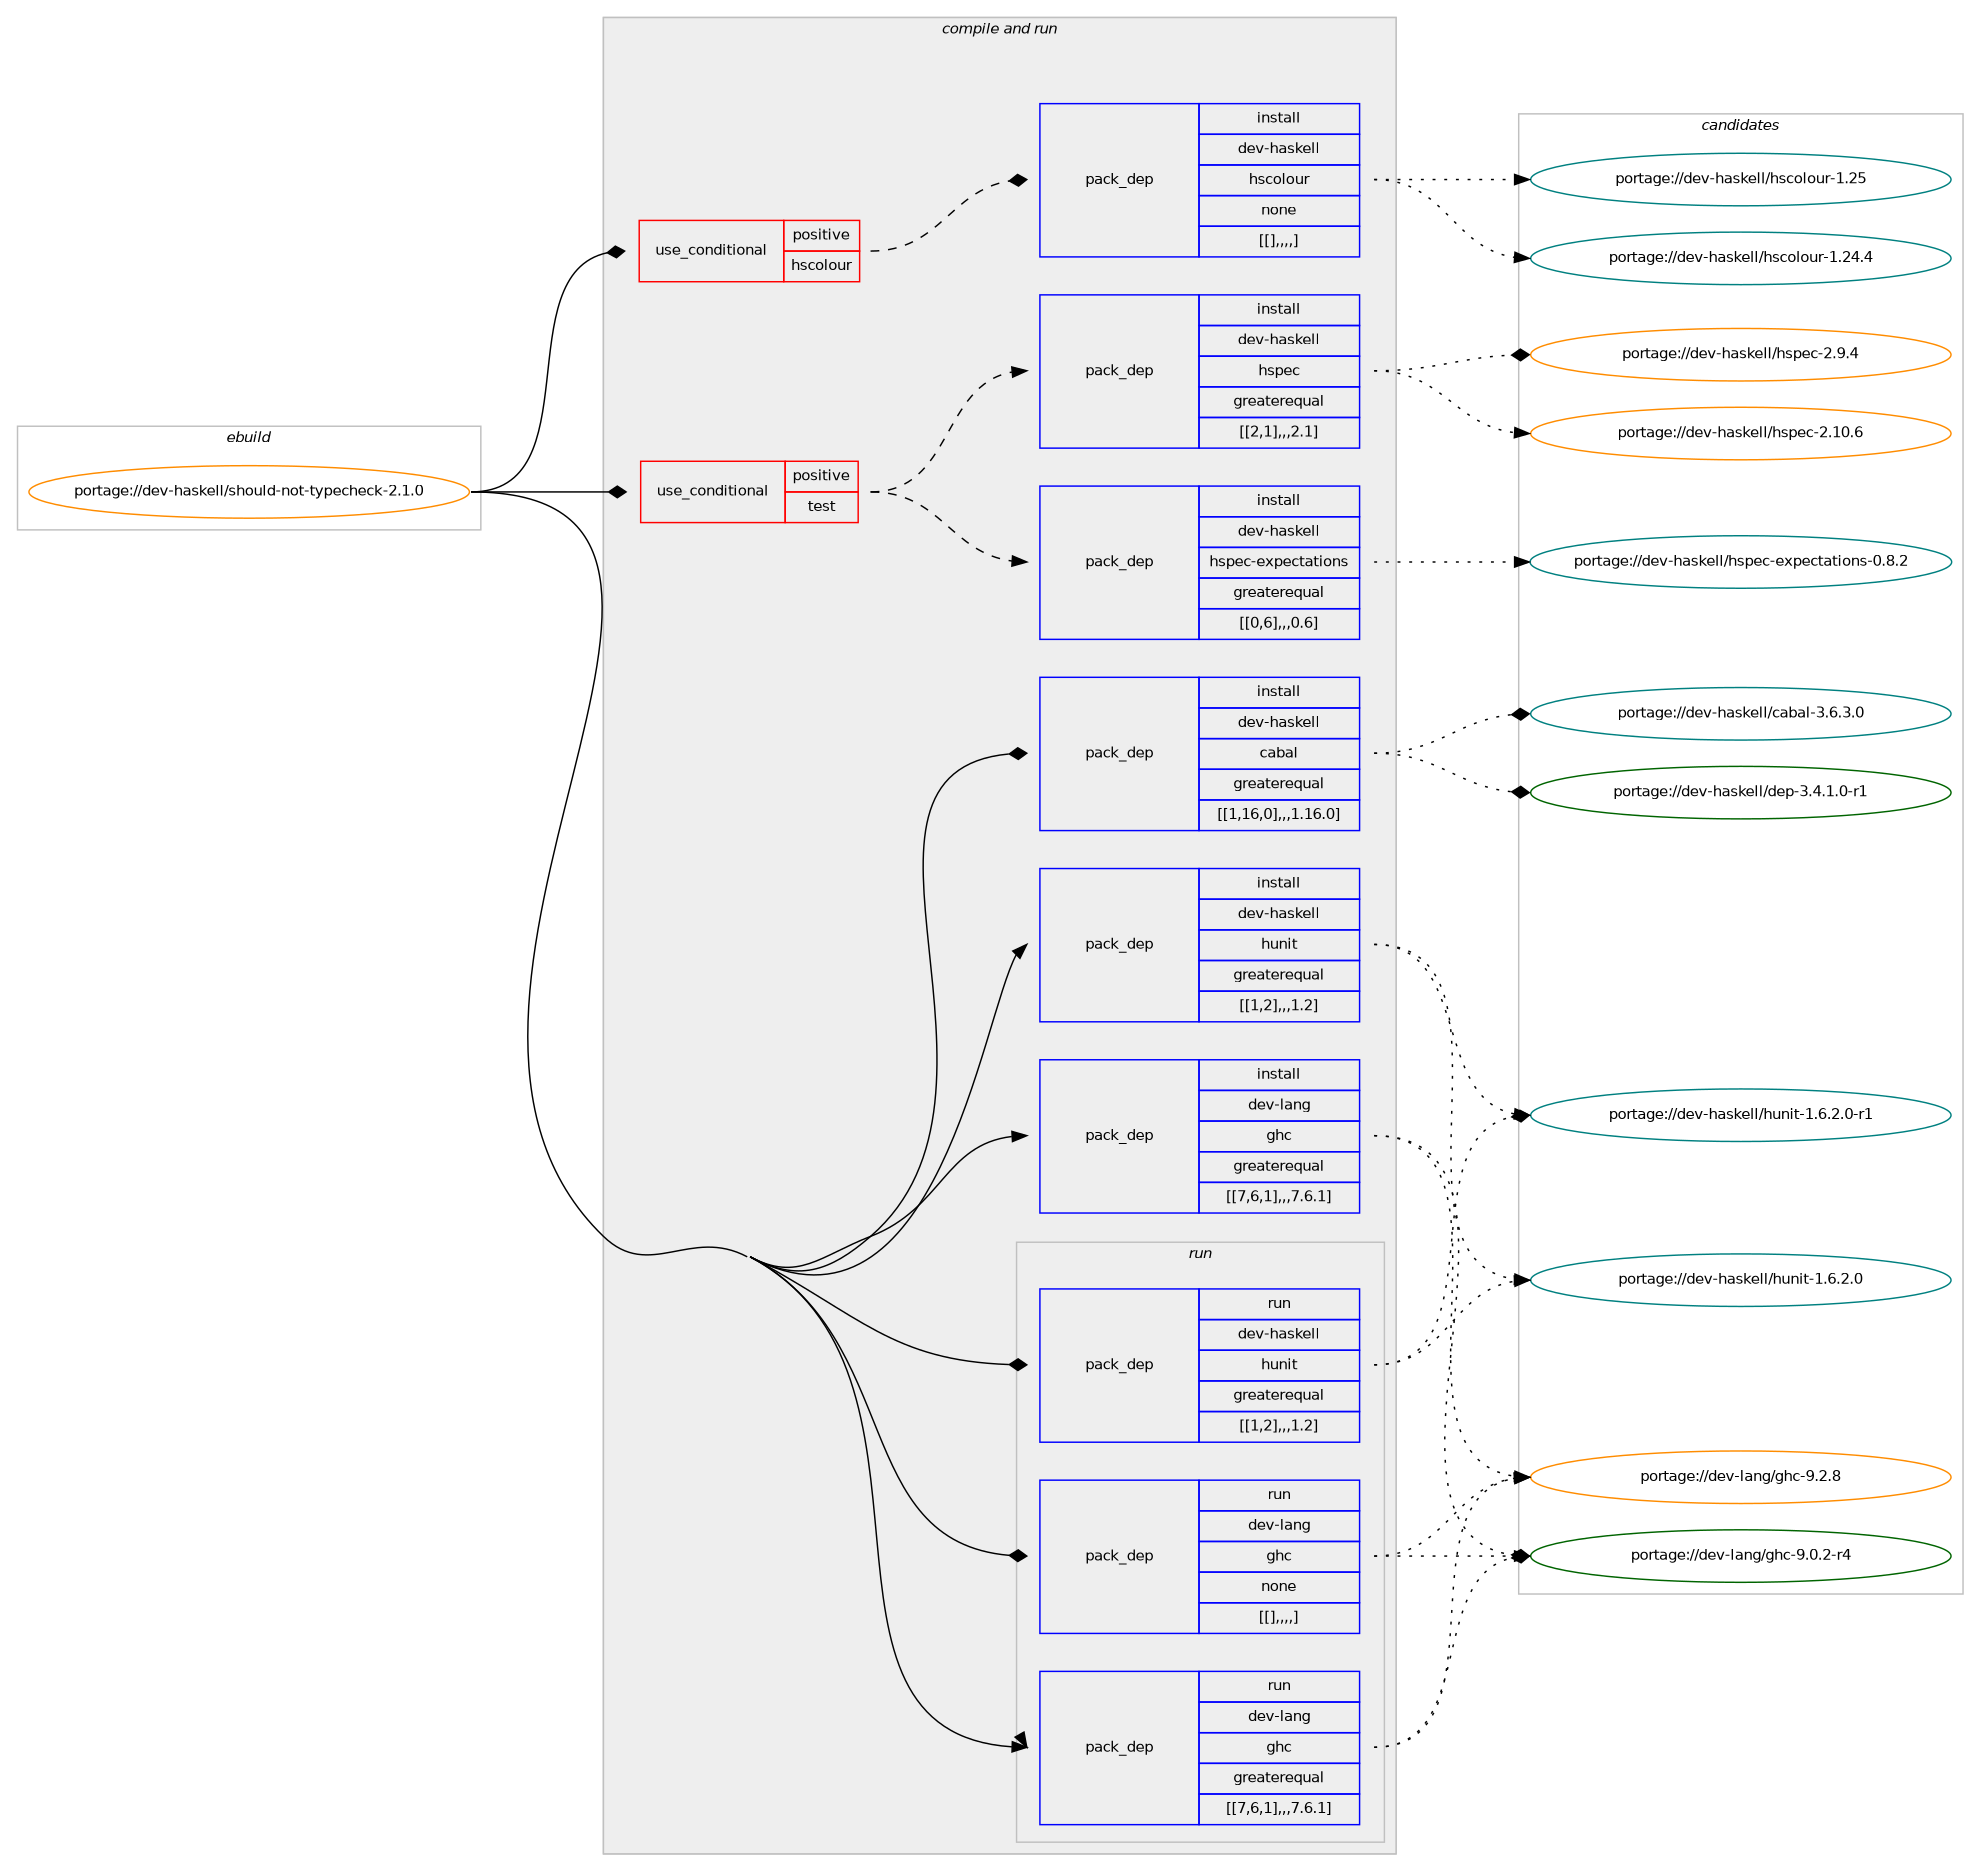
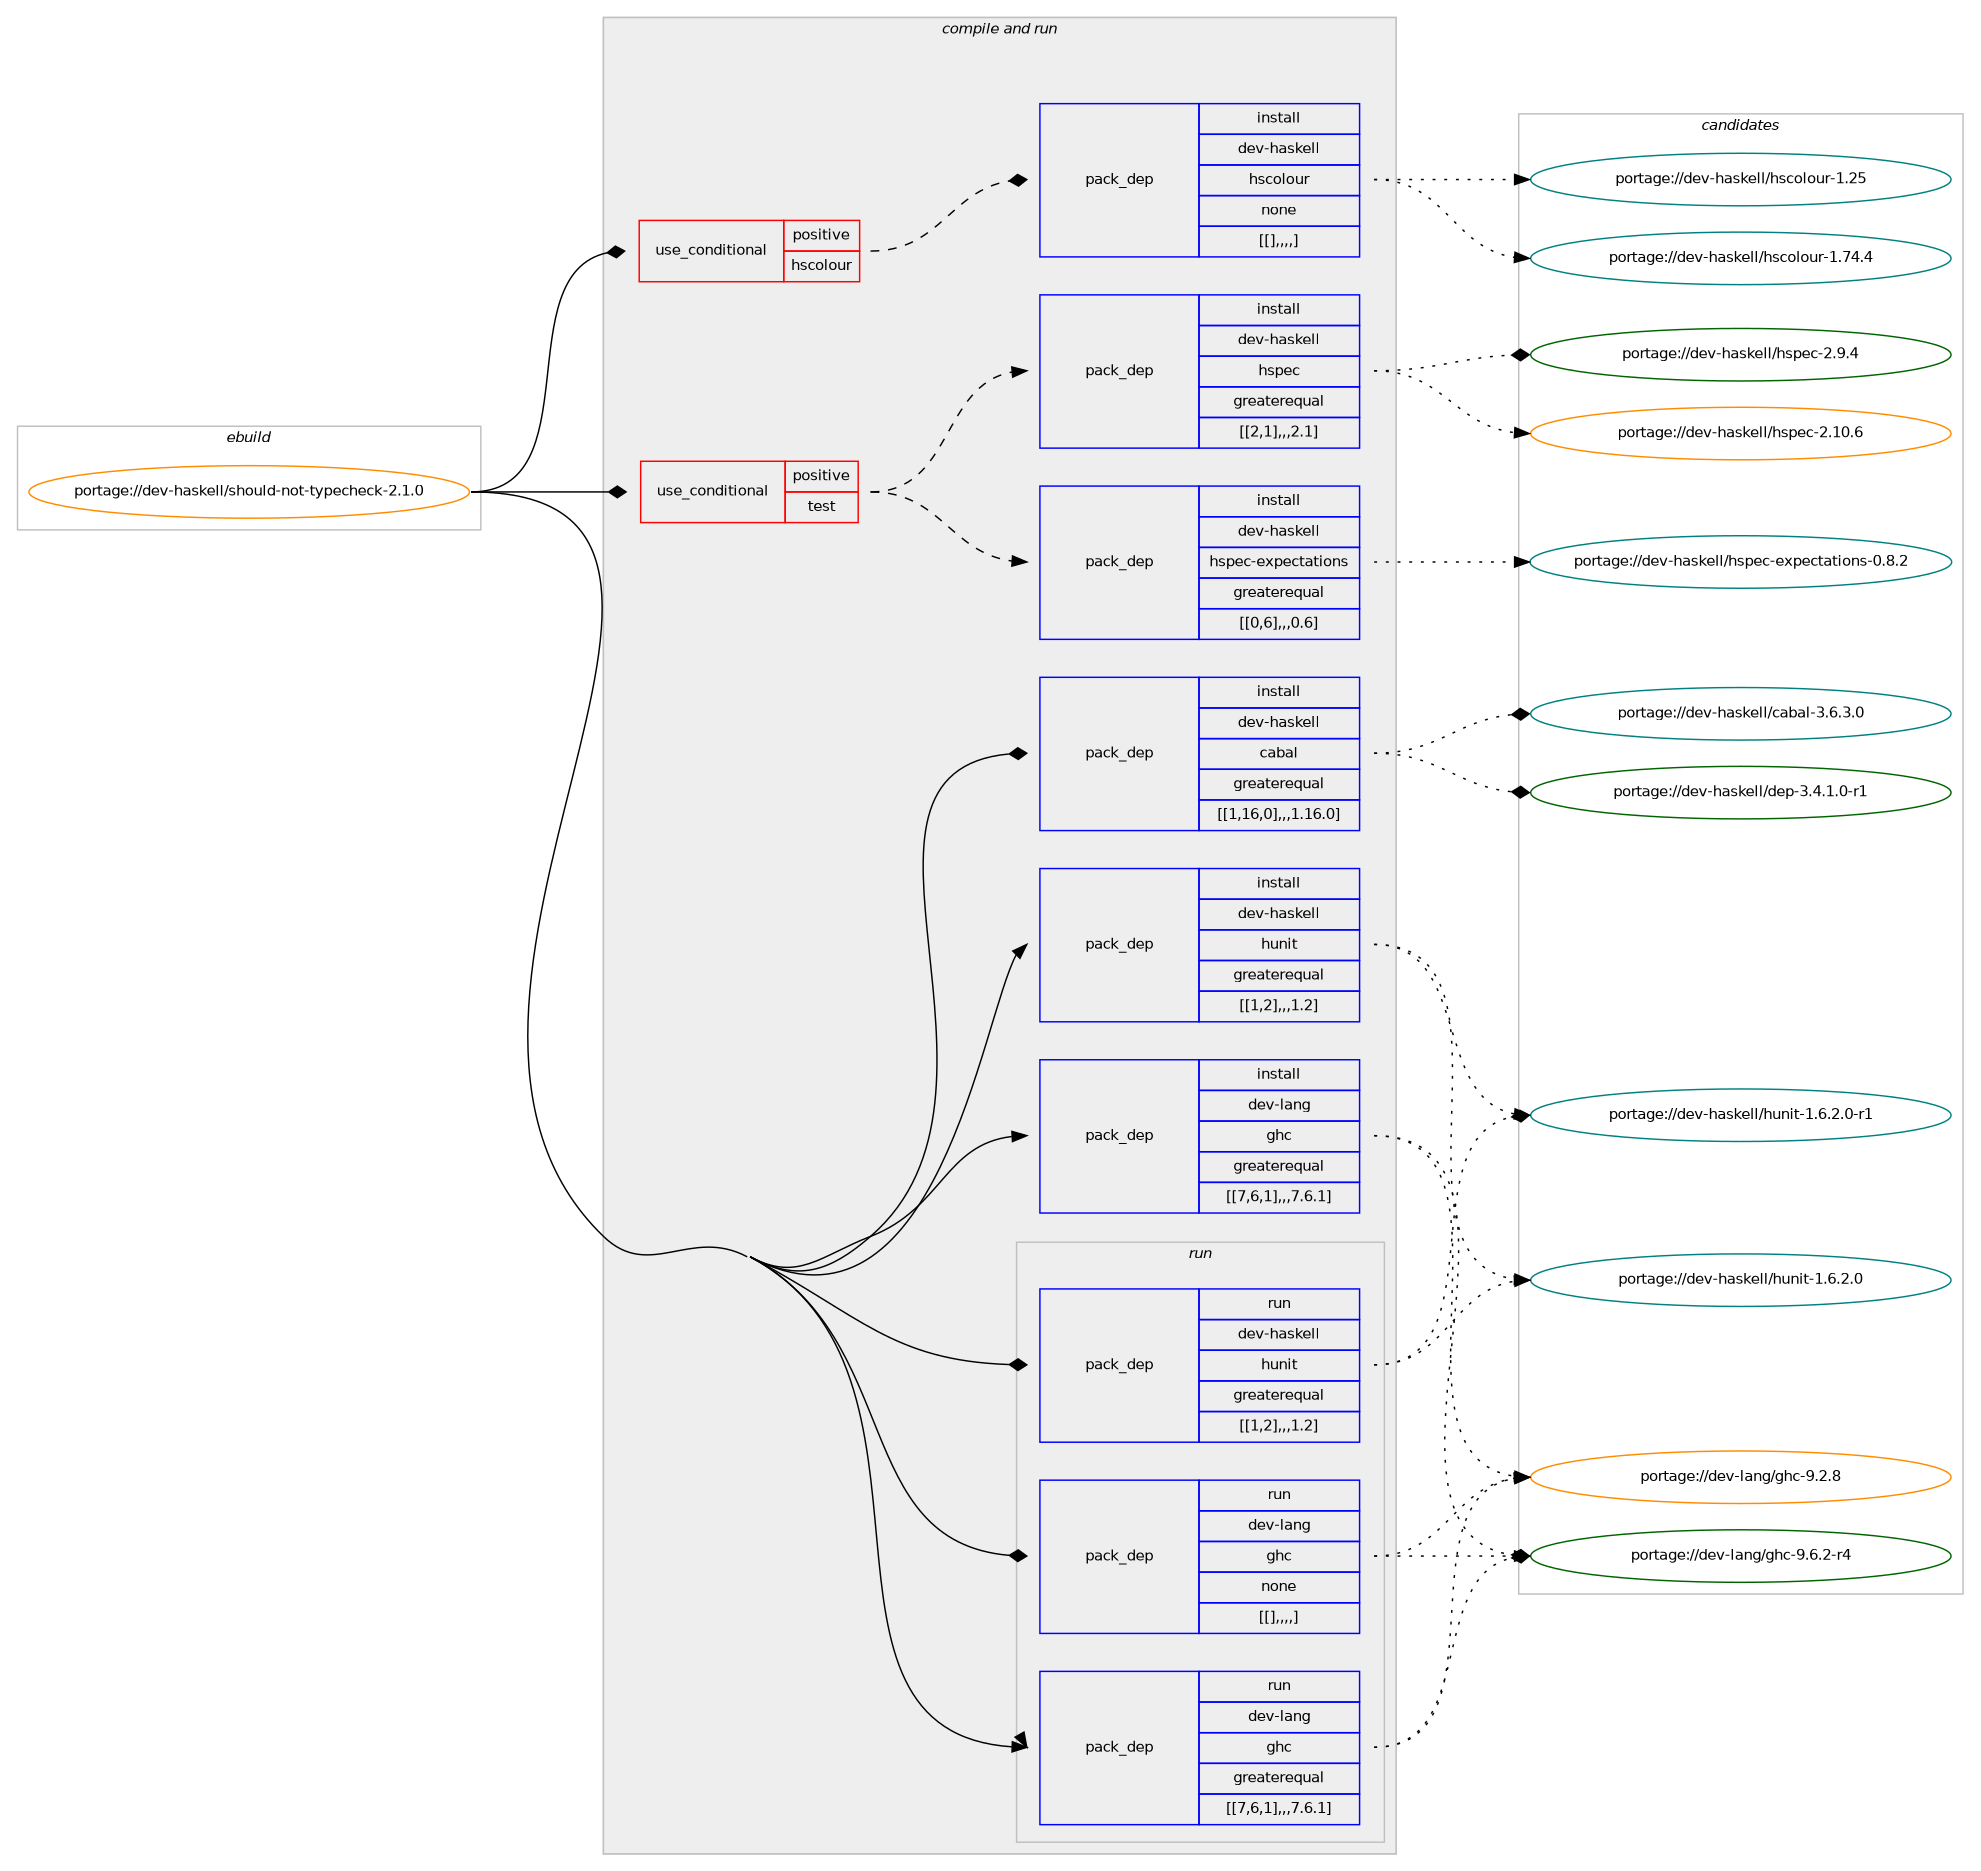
(1741, 258) -> (1741, 258)
(1741, 355) -> (1741, 355)
(1741, 1556) -> (1741, 1556)
